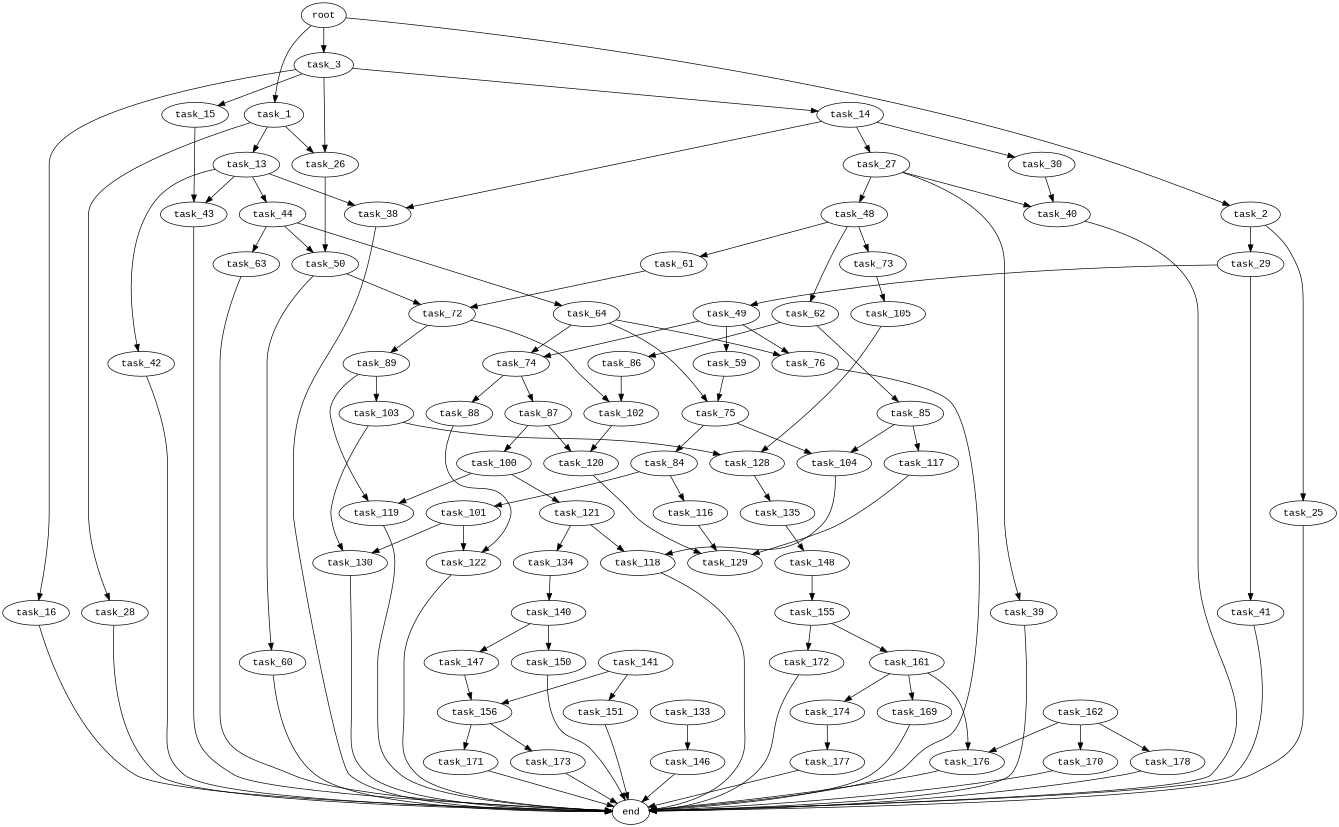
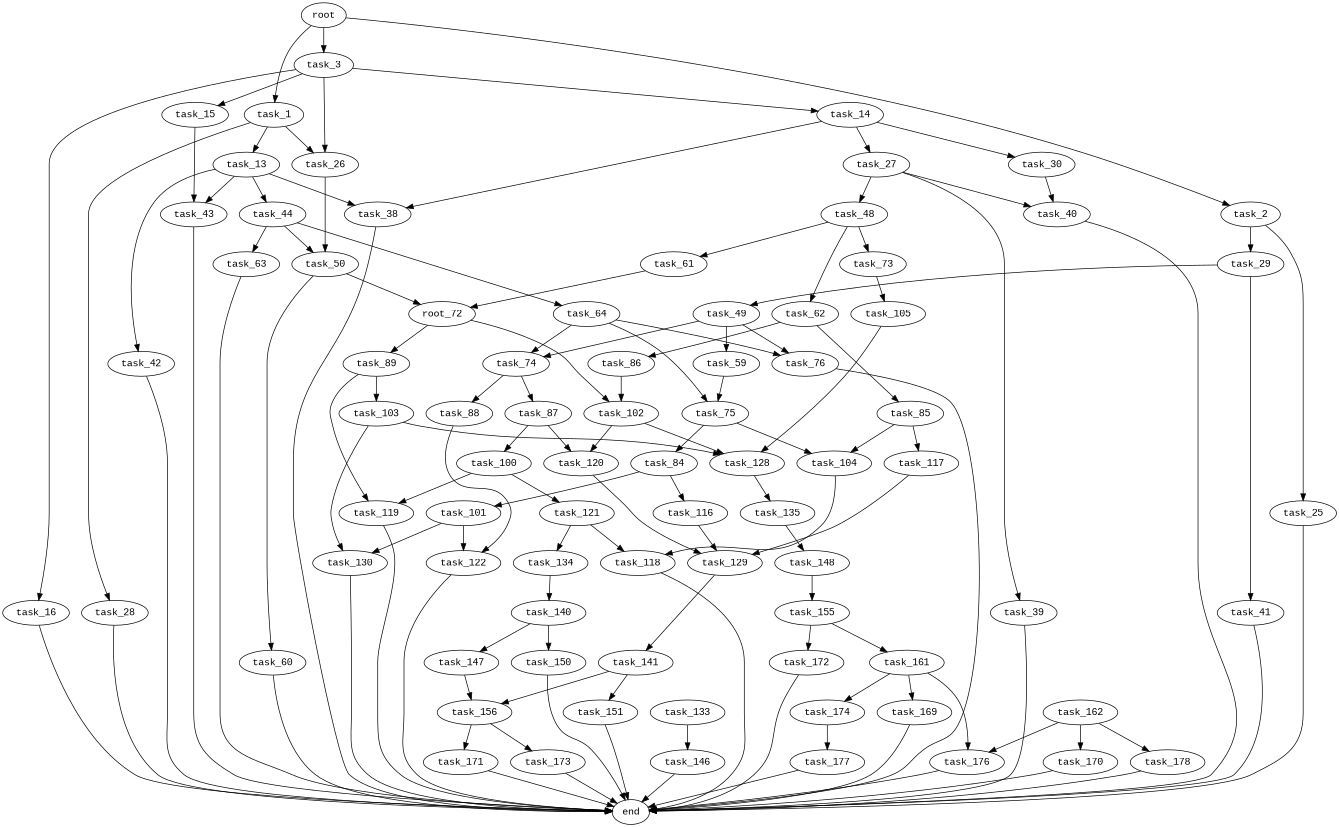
(442, 314) -> (442, 314)
none -> (681, 437)
none -> (683, 610)
